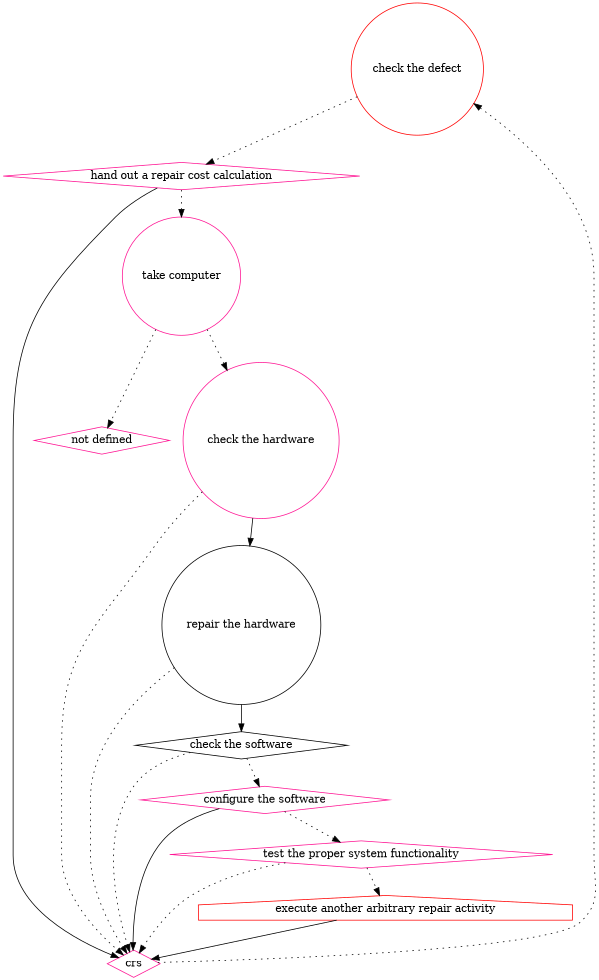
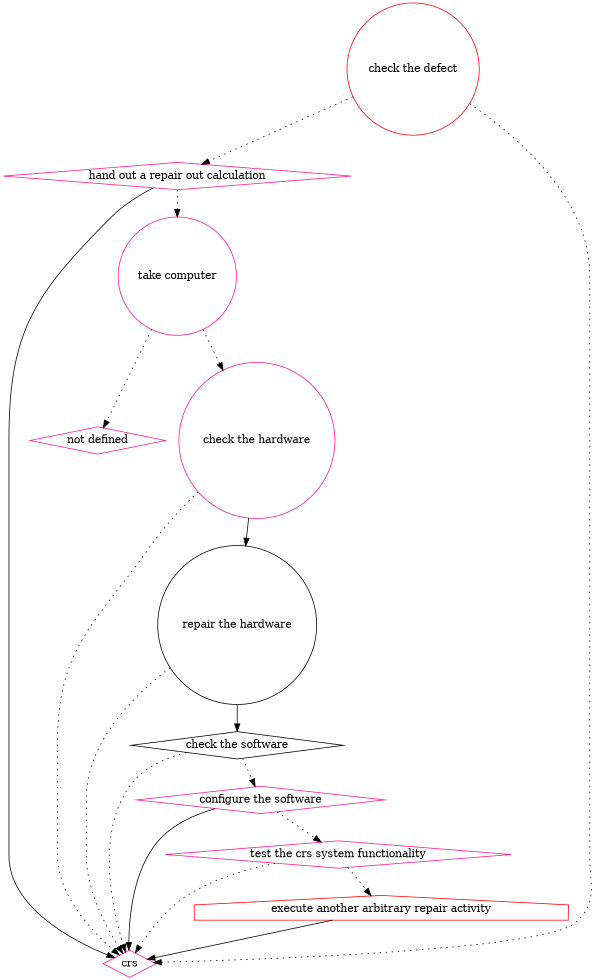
(181, 176) -> (177, 176)
(594, 709) -> (590, 702)
(361, 854) -> (338, 854)
